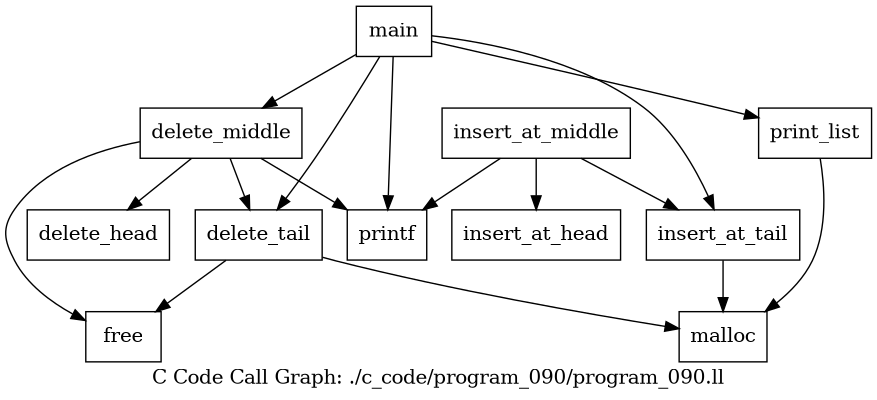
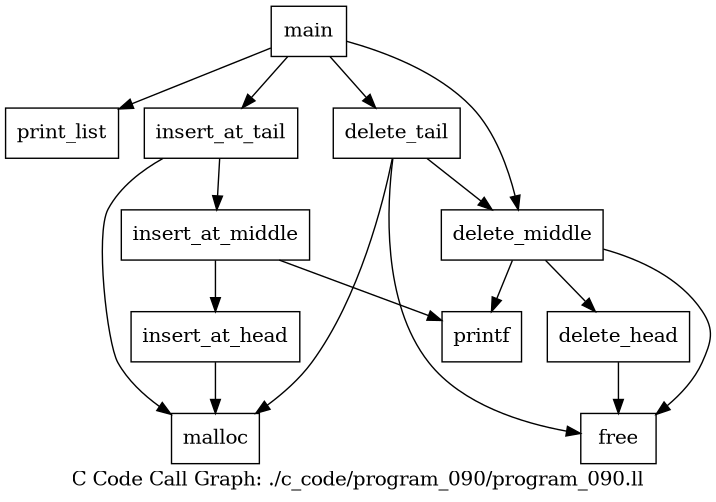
(391, 126) -> none
(237, 178) -> (454, 180)
(623, 181) -> (219, 177)
(820, 238) -> (215, 381)
none -> (618, 381)
